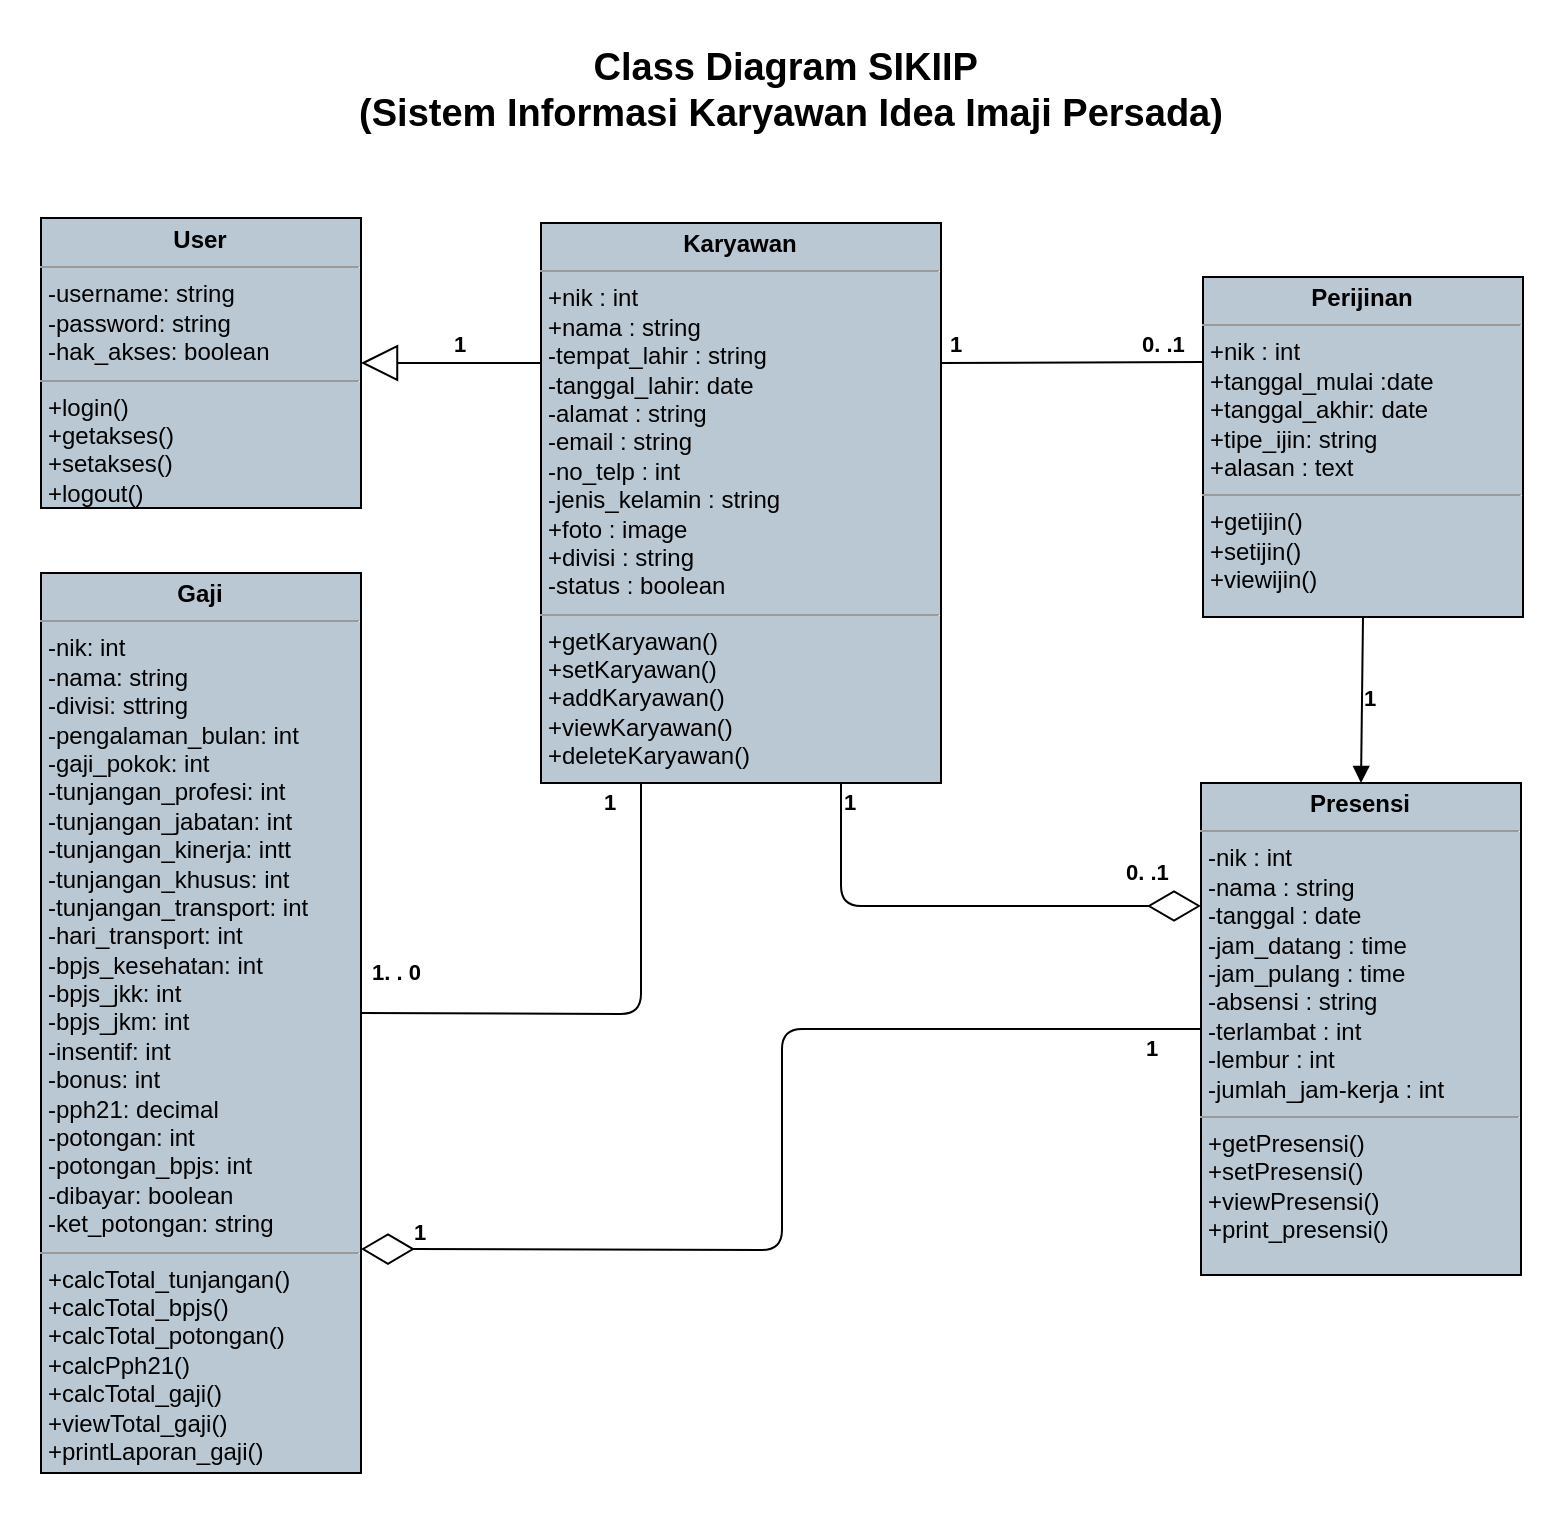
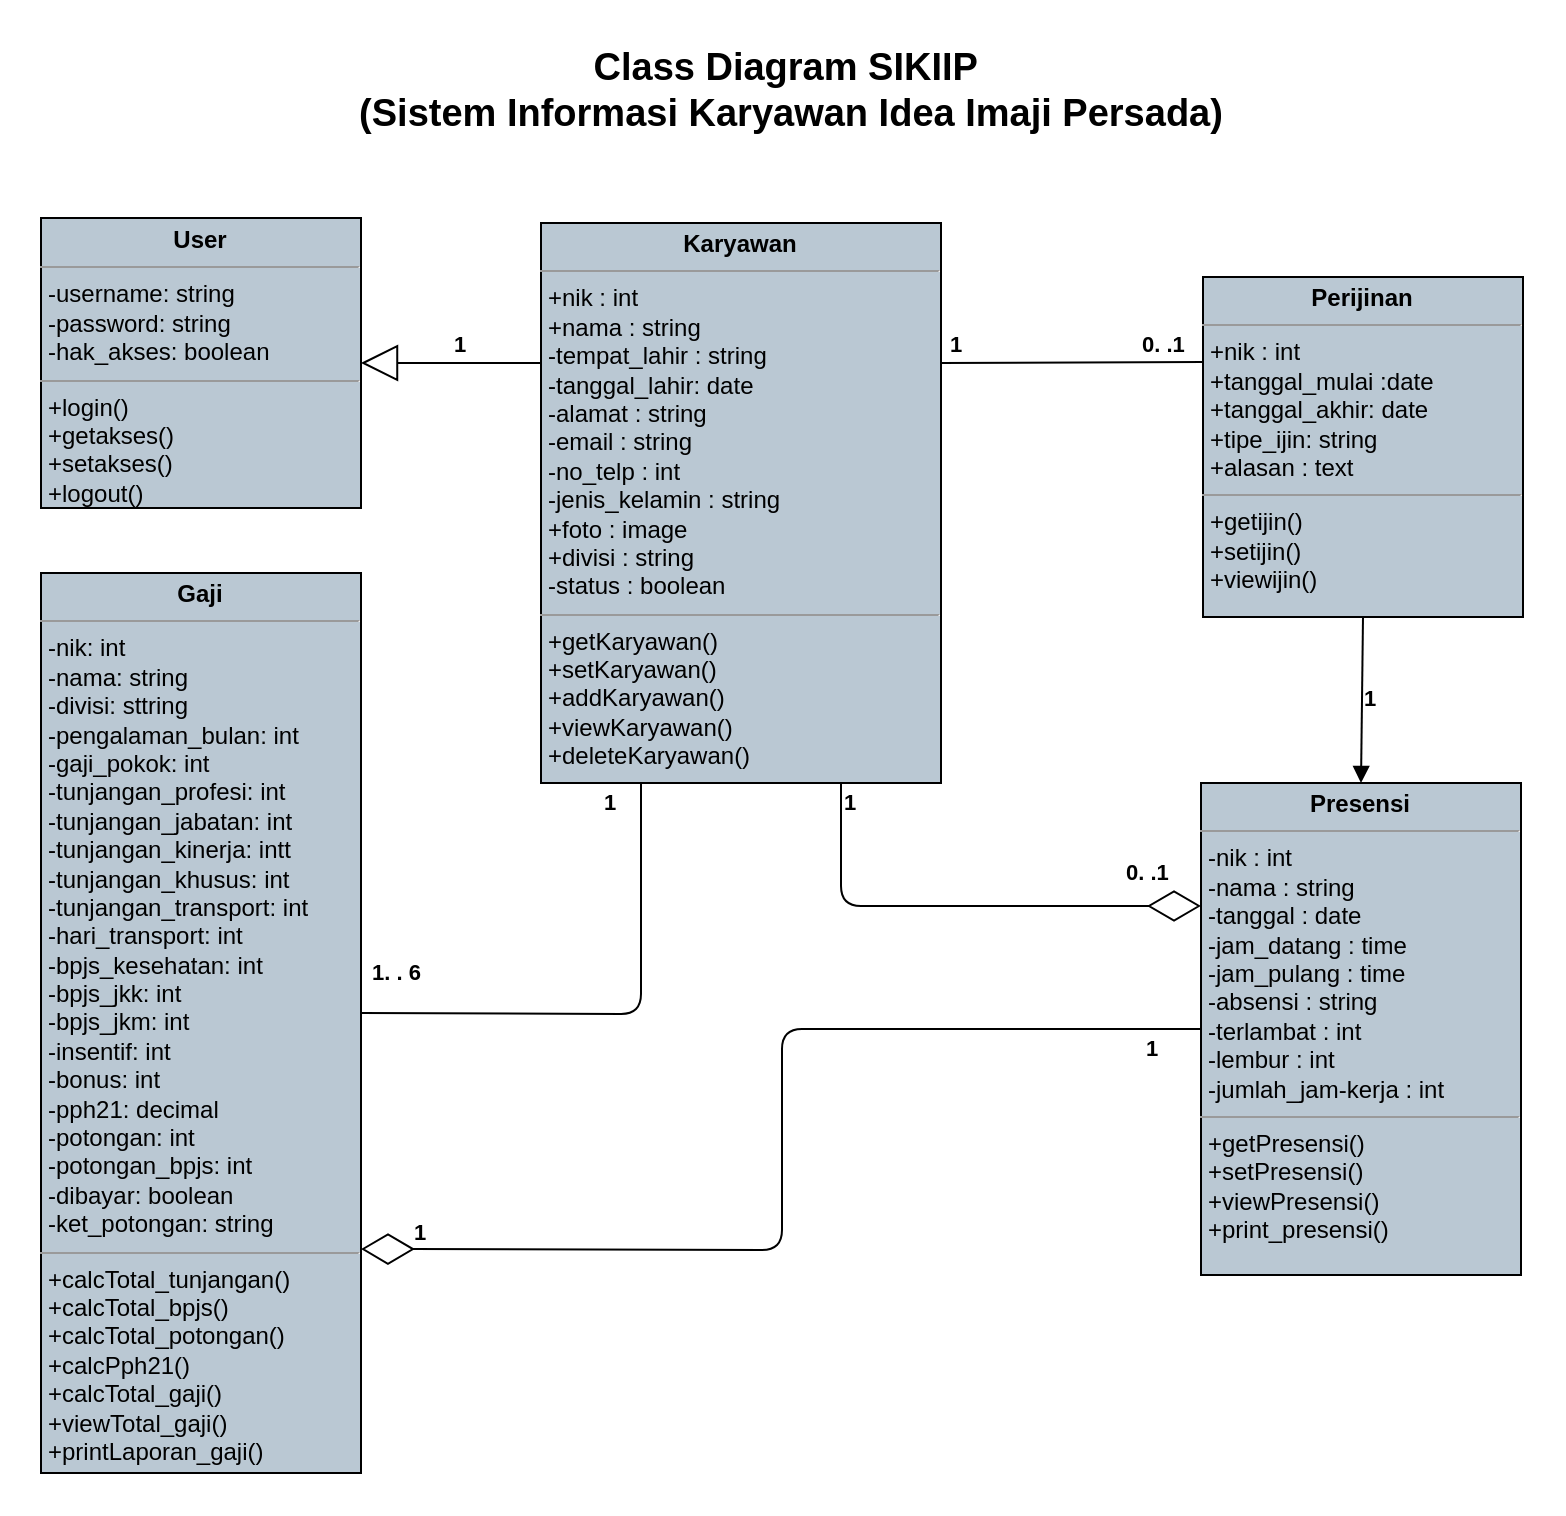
(401, 973) -> (401, 973)
